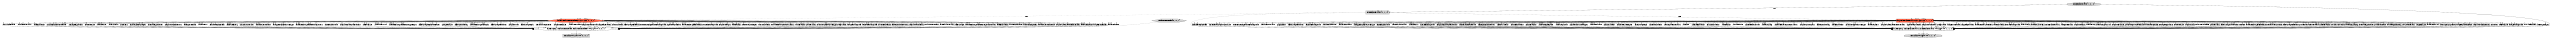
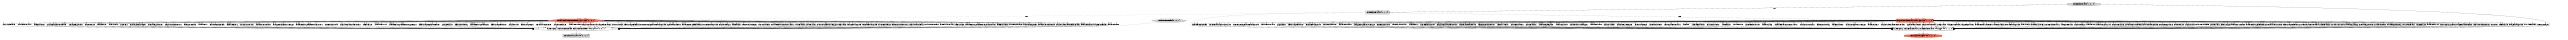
(1923, 36) -> (1923, 36)
